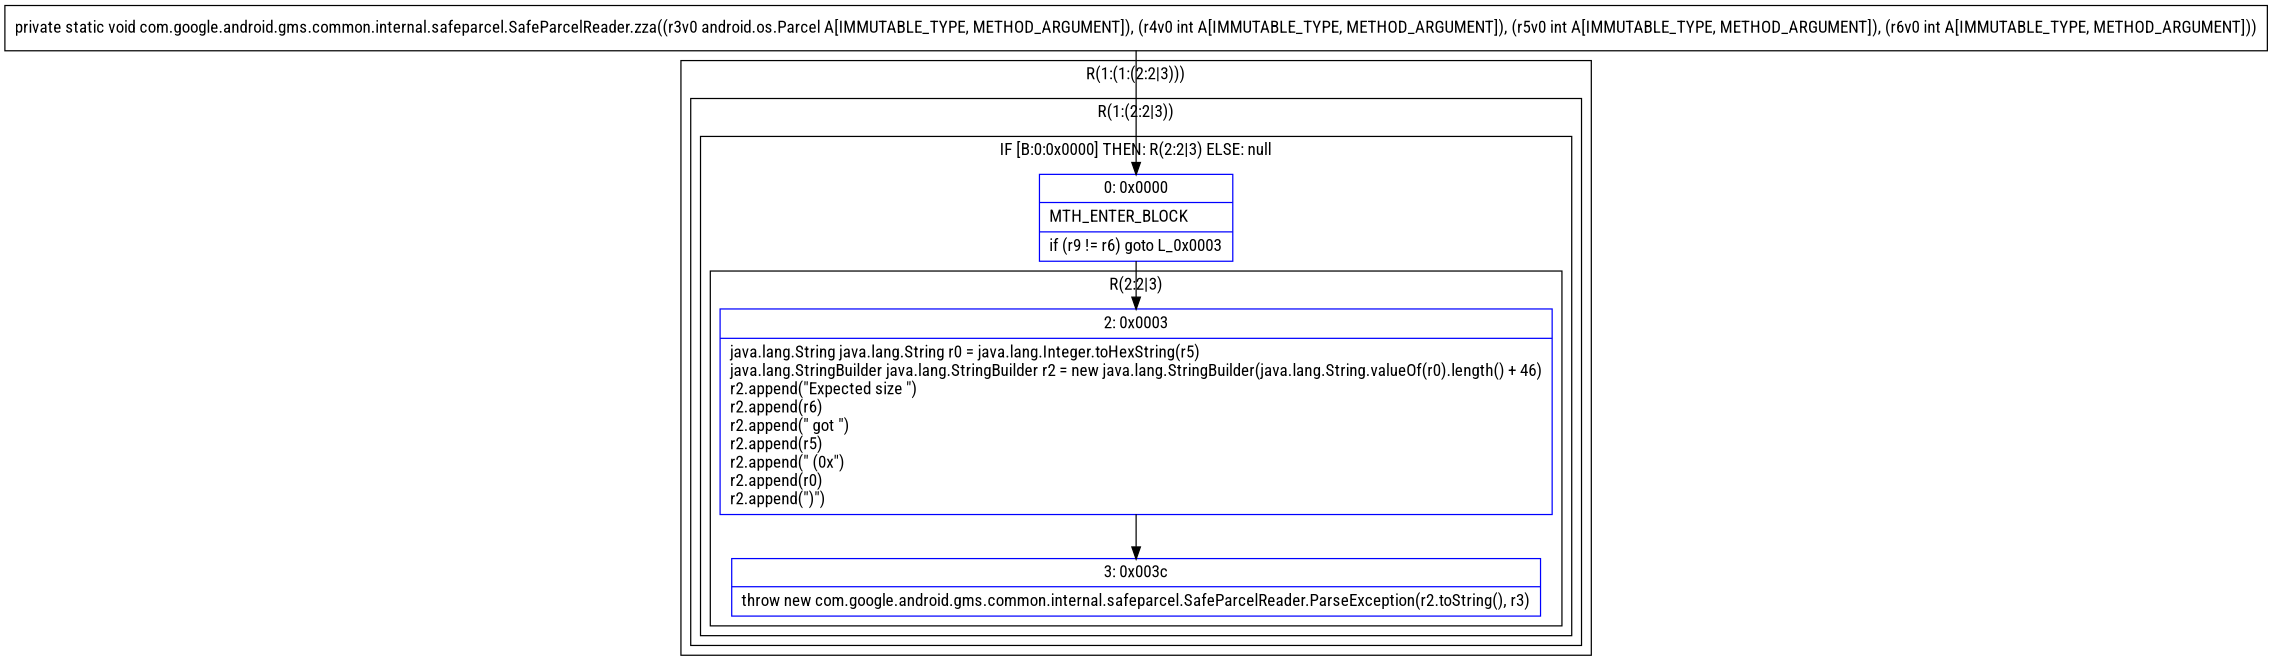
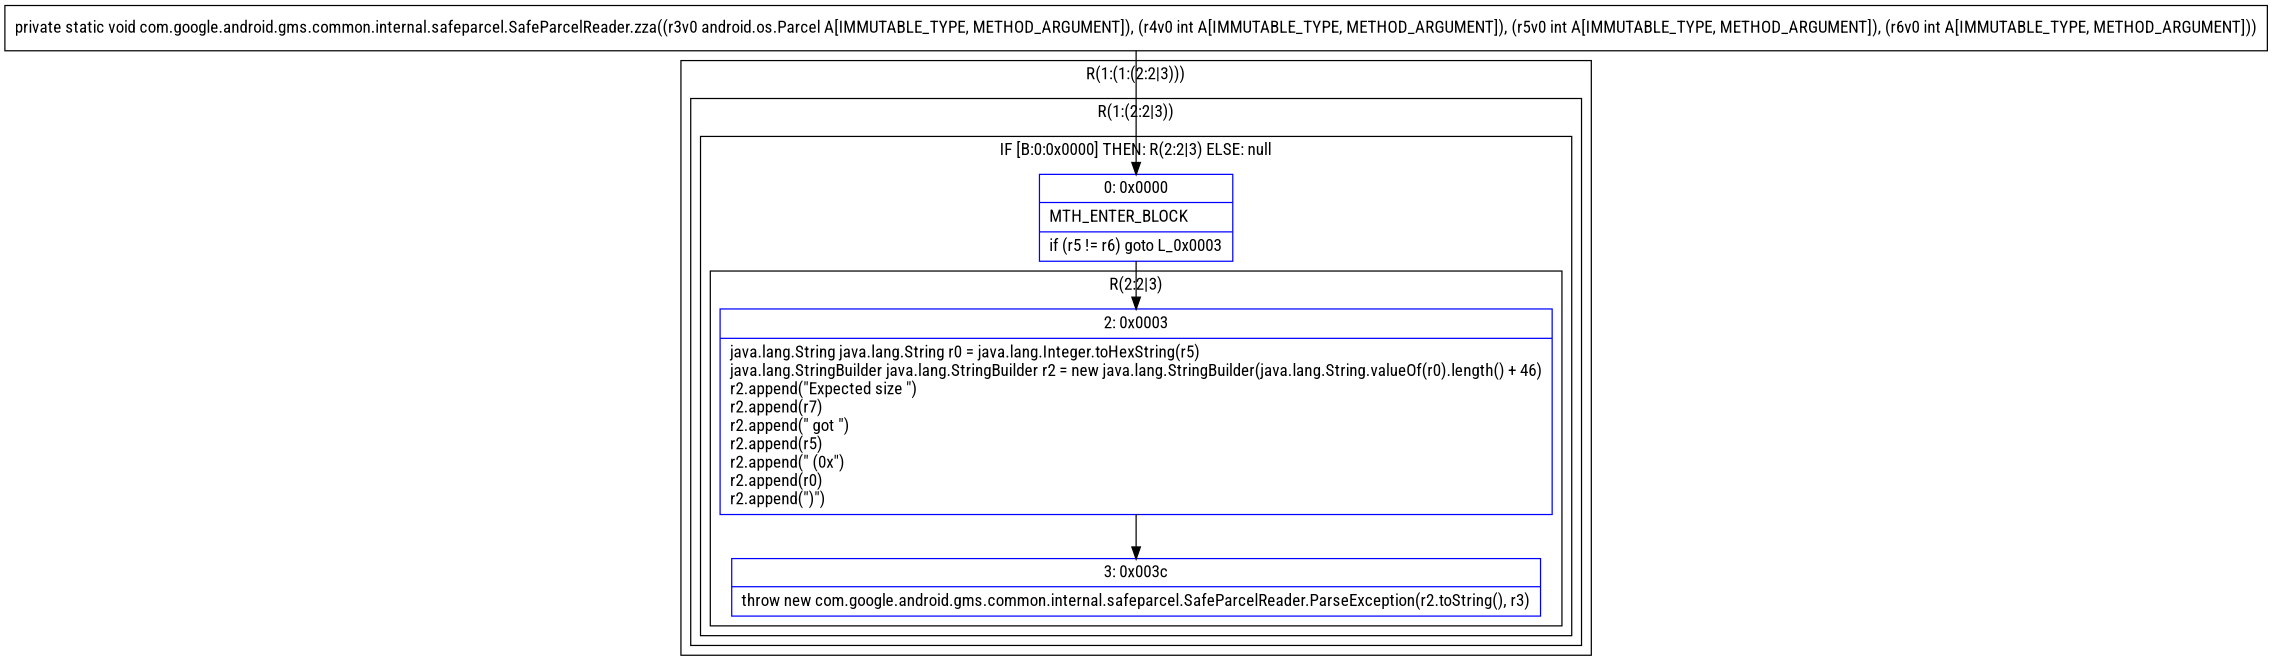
(1136, 246) -> (1136, 246)
(776, 407) -> (776, 407)
